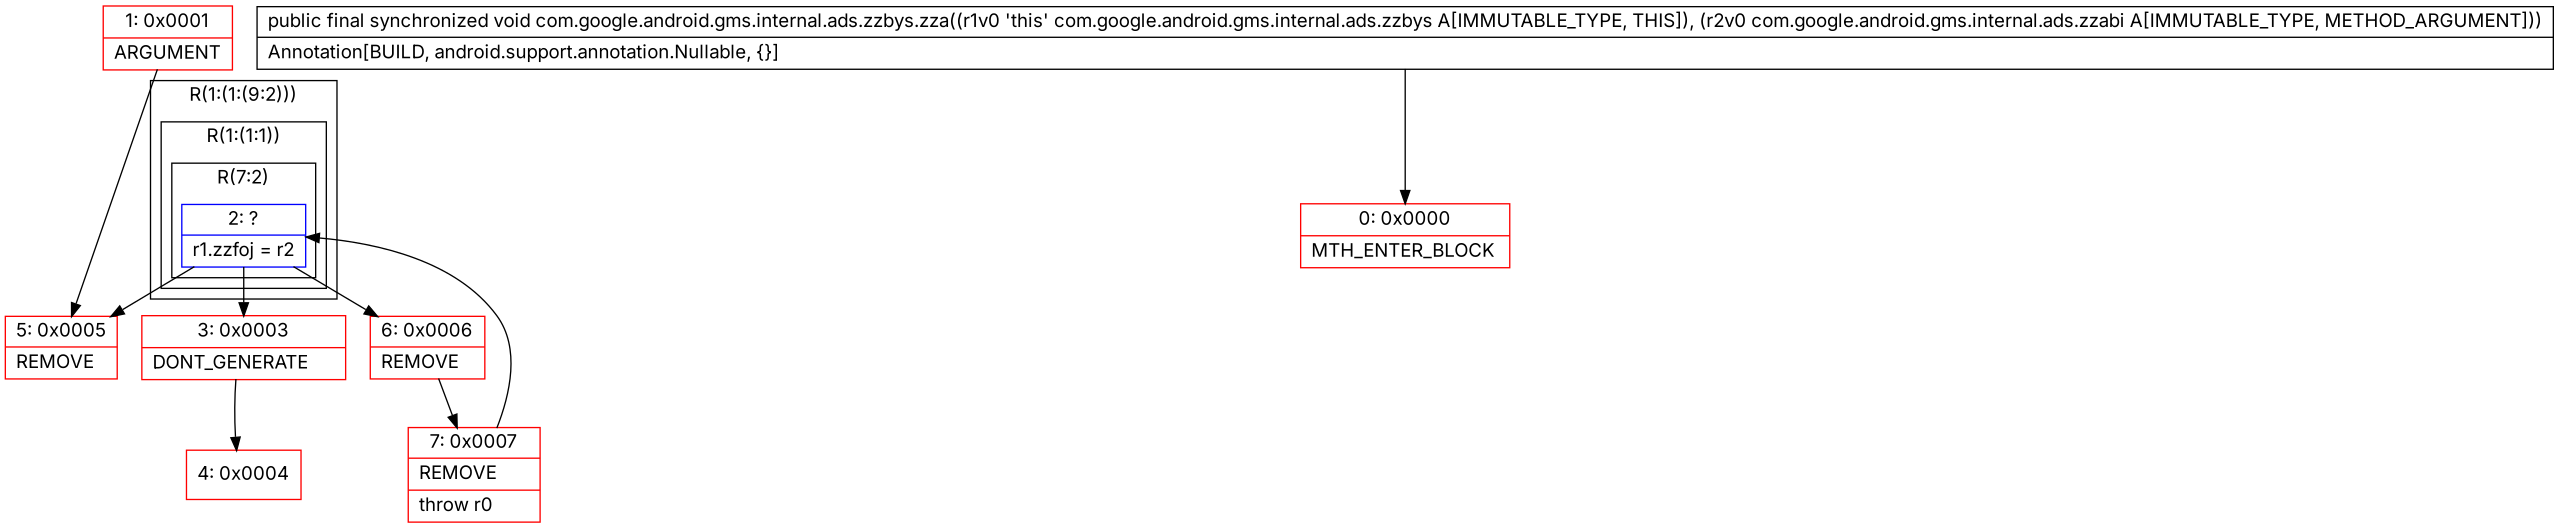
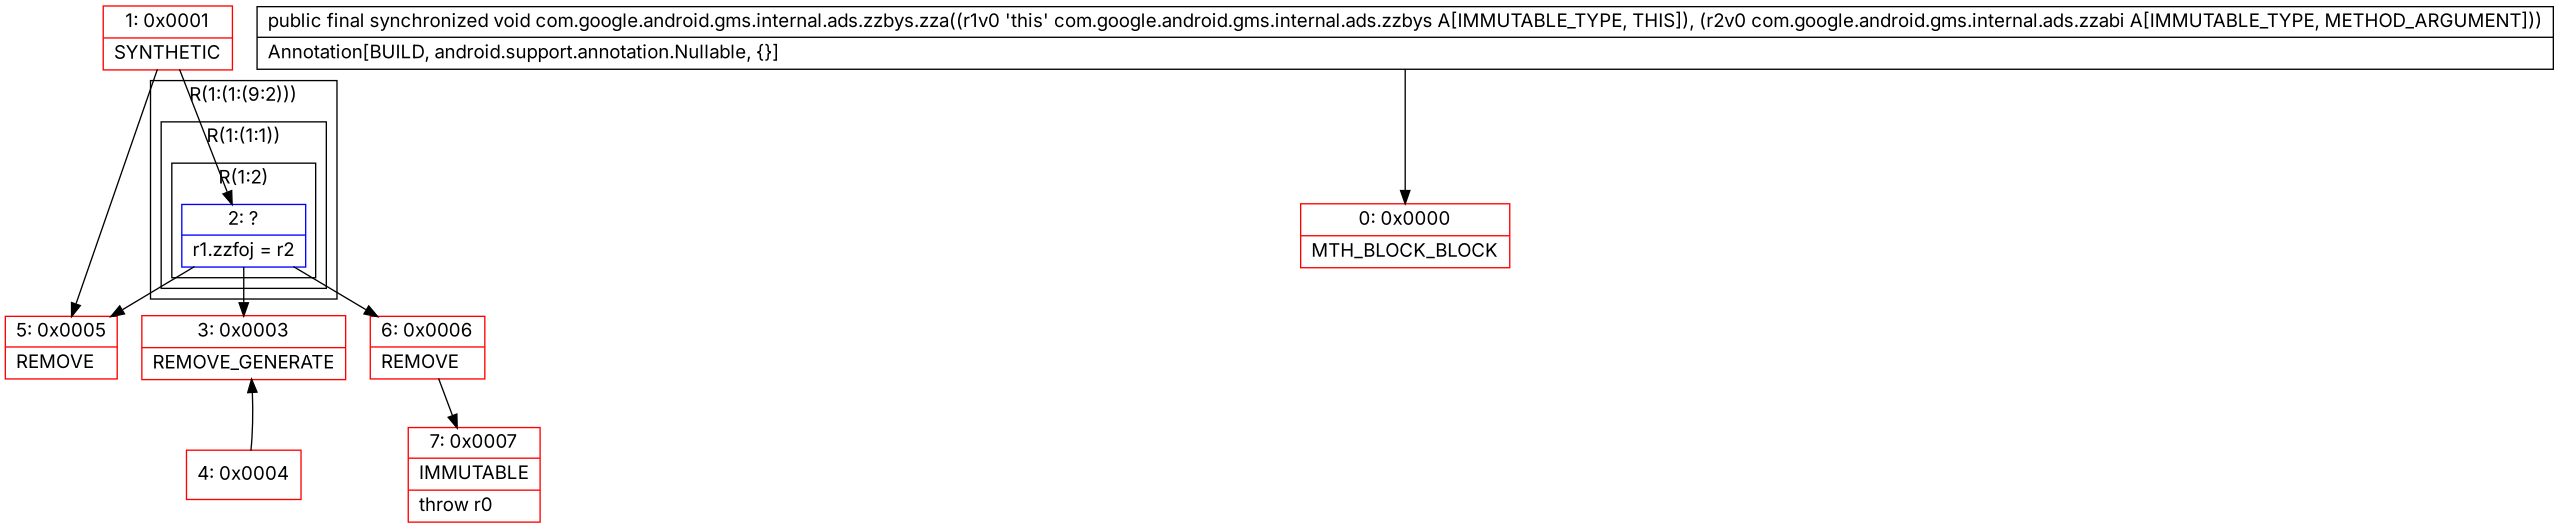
(168, 53) -> (168, 53)
(244, 178) -> (244, 178)
(1404, 251) -> (1405, 251)
(468, 287) -> (203, 131)
(231, 363) -> (244, 363)
(235, 408) -> (253, 422)
(458, 474) -> (474, 474)
